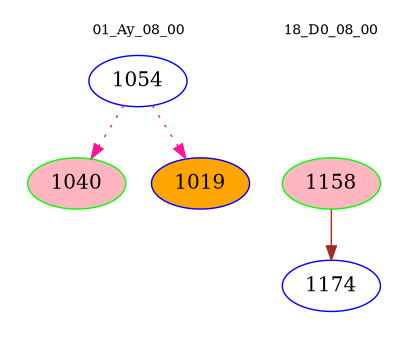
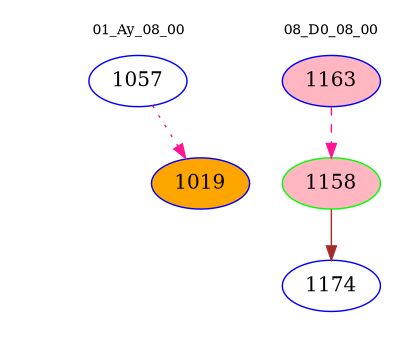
(331, 31) -> (331, 31)
(138, 81) -> (138, 81)
none -> (331, 81)
(77, 183) -> none
